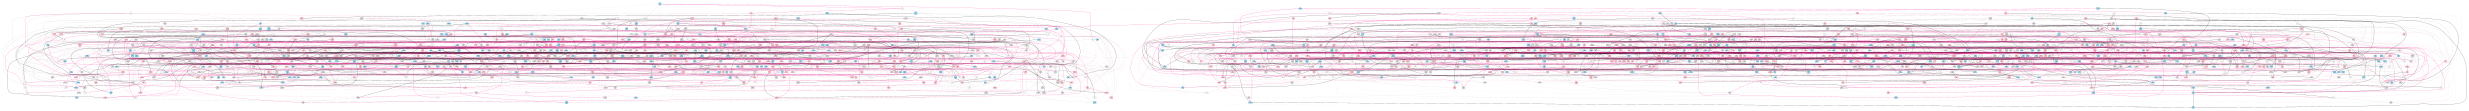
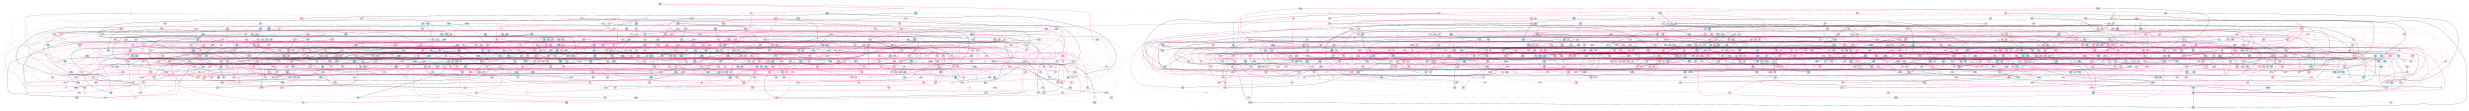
(651, 61) -> (651, 61)
